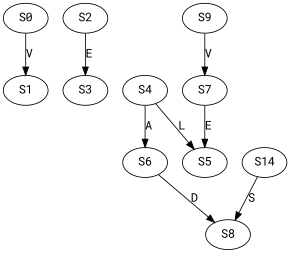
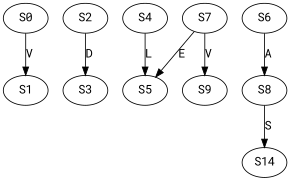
(205, 50) -> (205, 50)
(89, 54) -> (89, 54)
(145, 122) -> none
(248, 195) -> (265, 122)
(194, 199) -> (268, 54)
